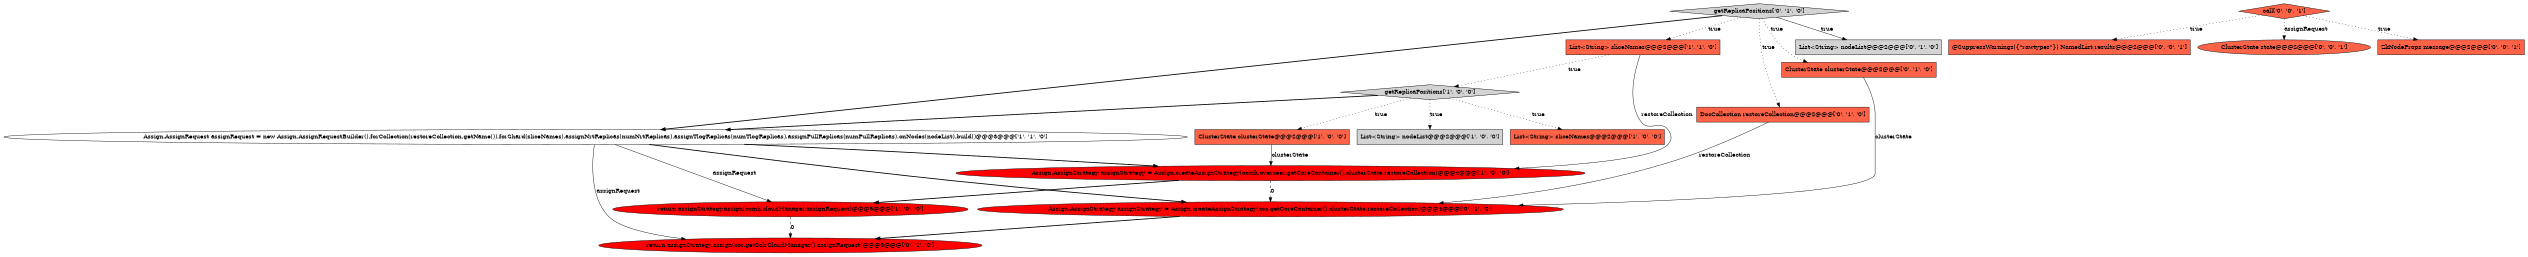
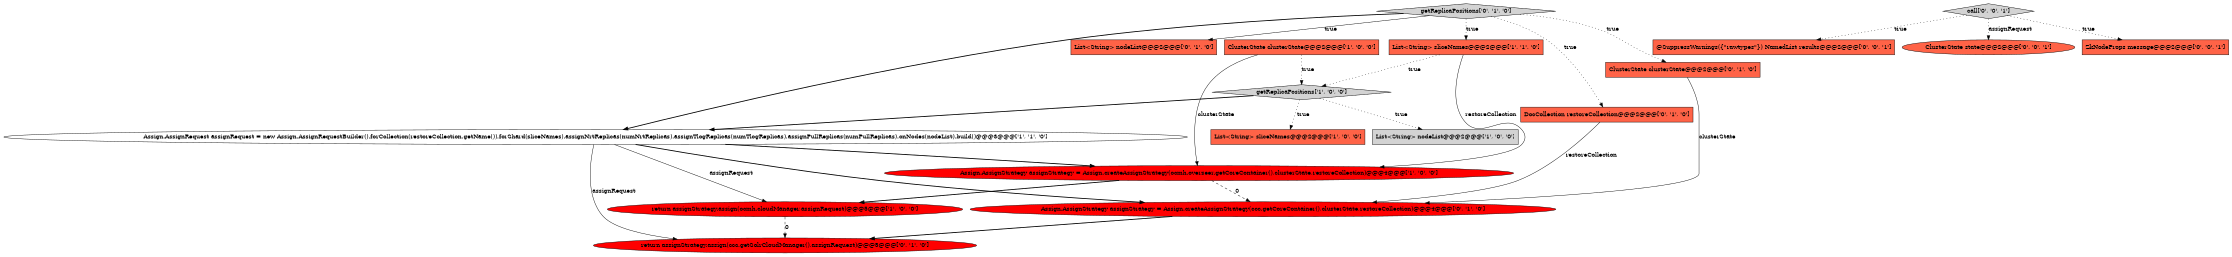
(2284, 11) -> (1988, 11)
(1868, 47) -> (1144, 47)
(1356, 113) -> (1302, 68)
